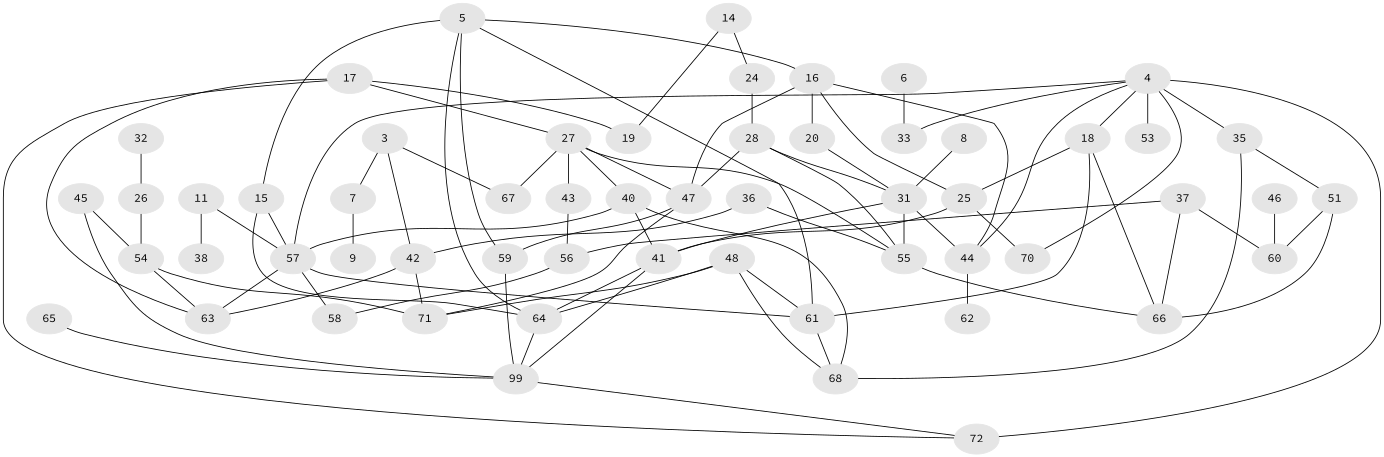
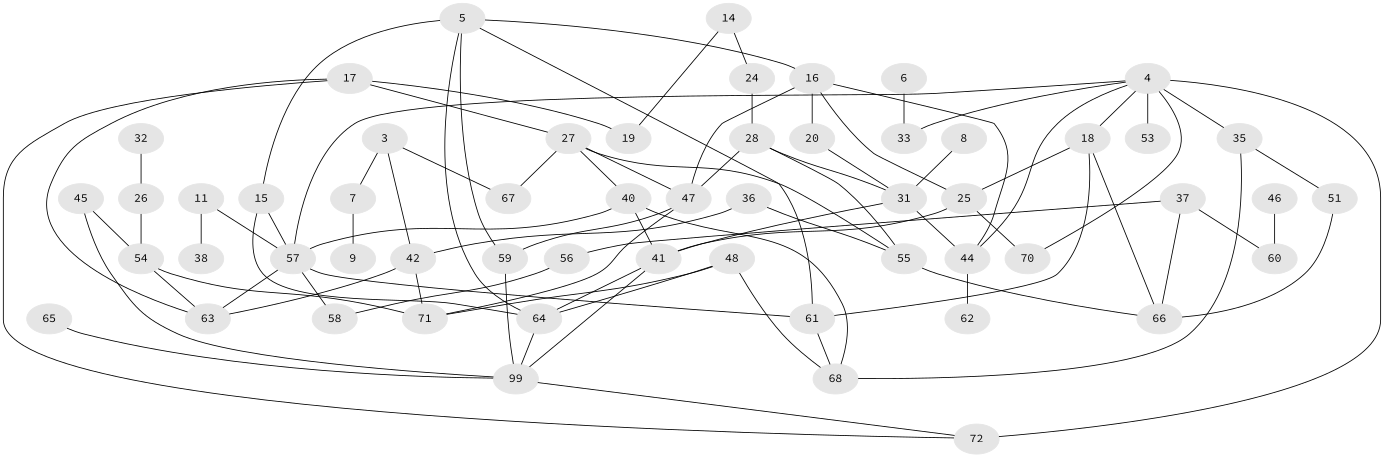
(568, 199) -> none
(904, 229) -> none
(1305, 229) -> none
(772, 289) -> none
